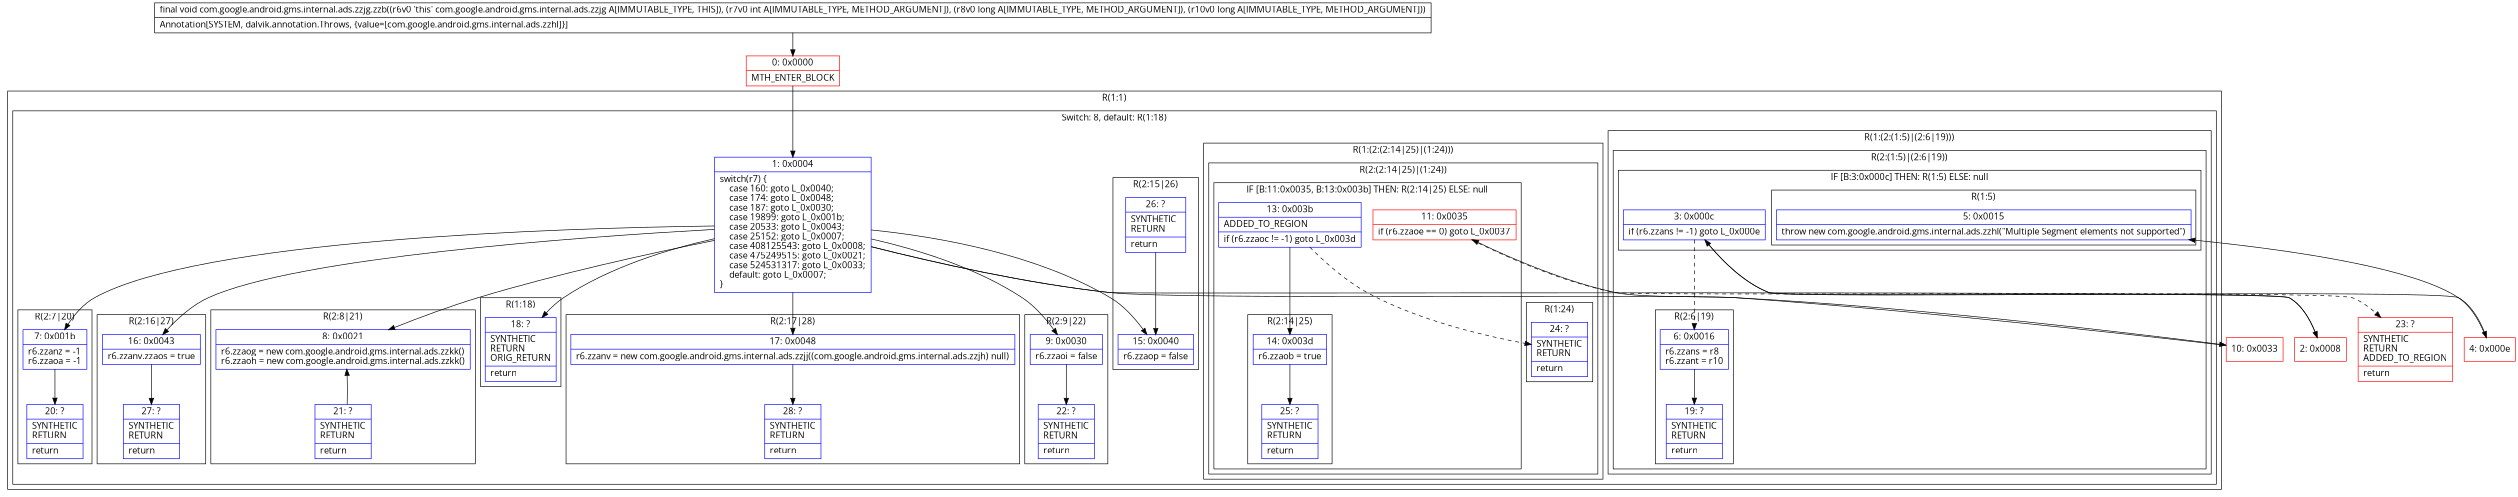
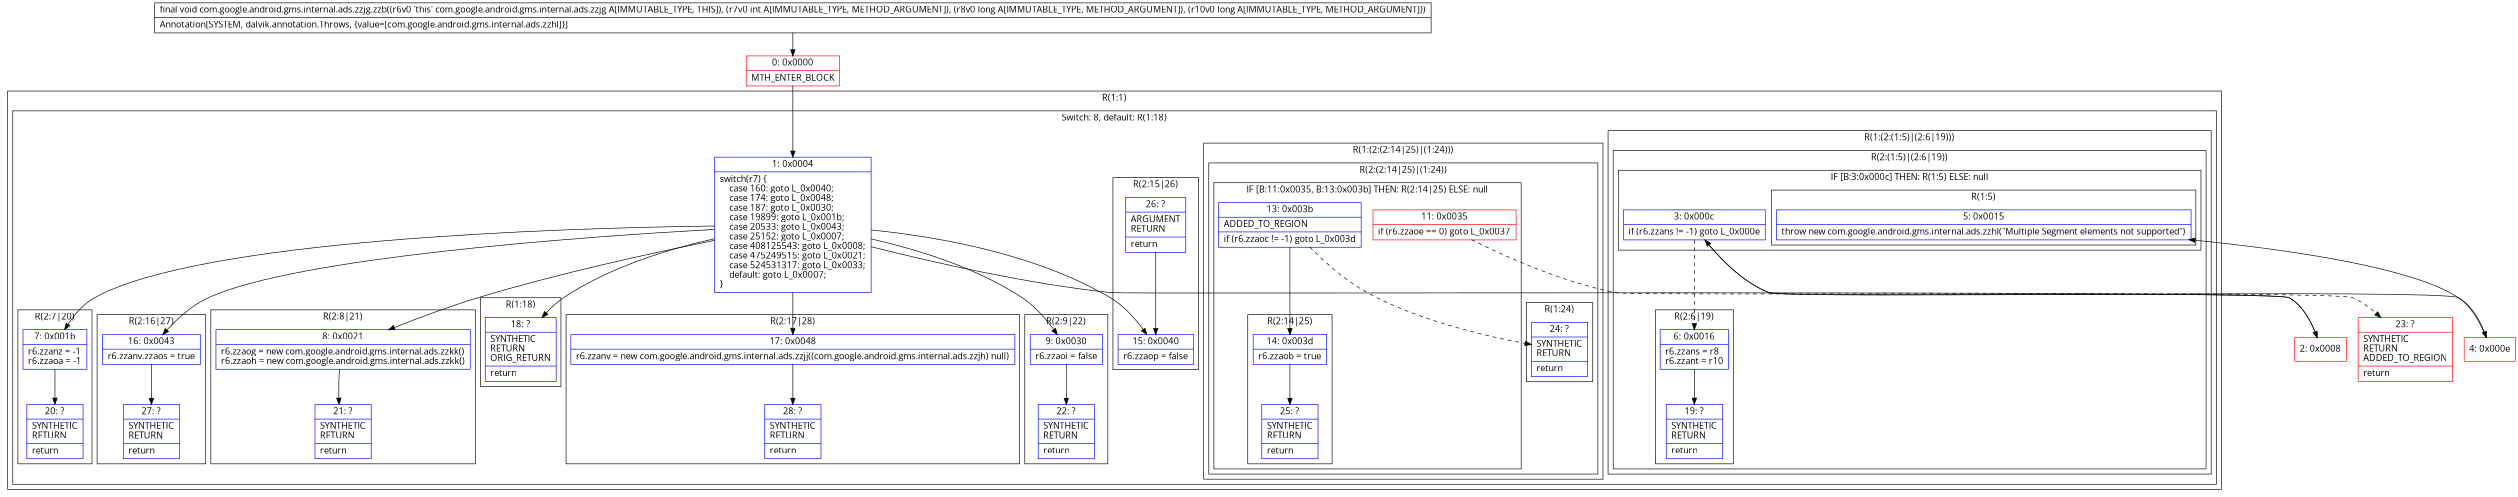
(1154, 219) -> (1156, 219)
(2255, 349) -> none
(347, 390) -> (339, 383)
